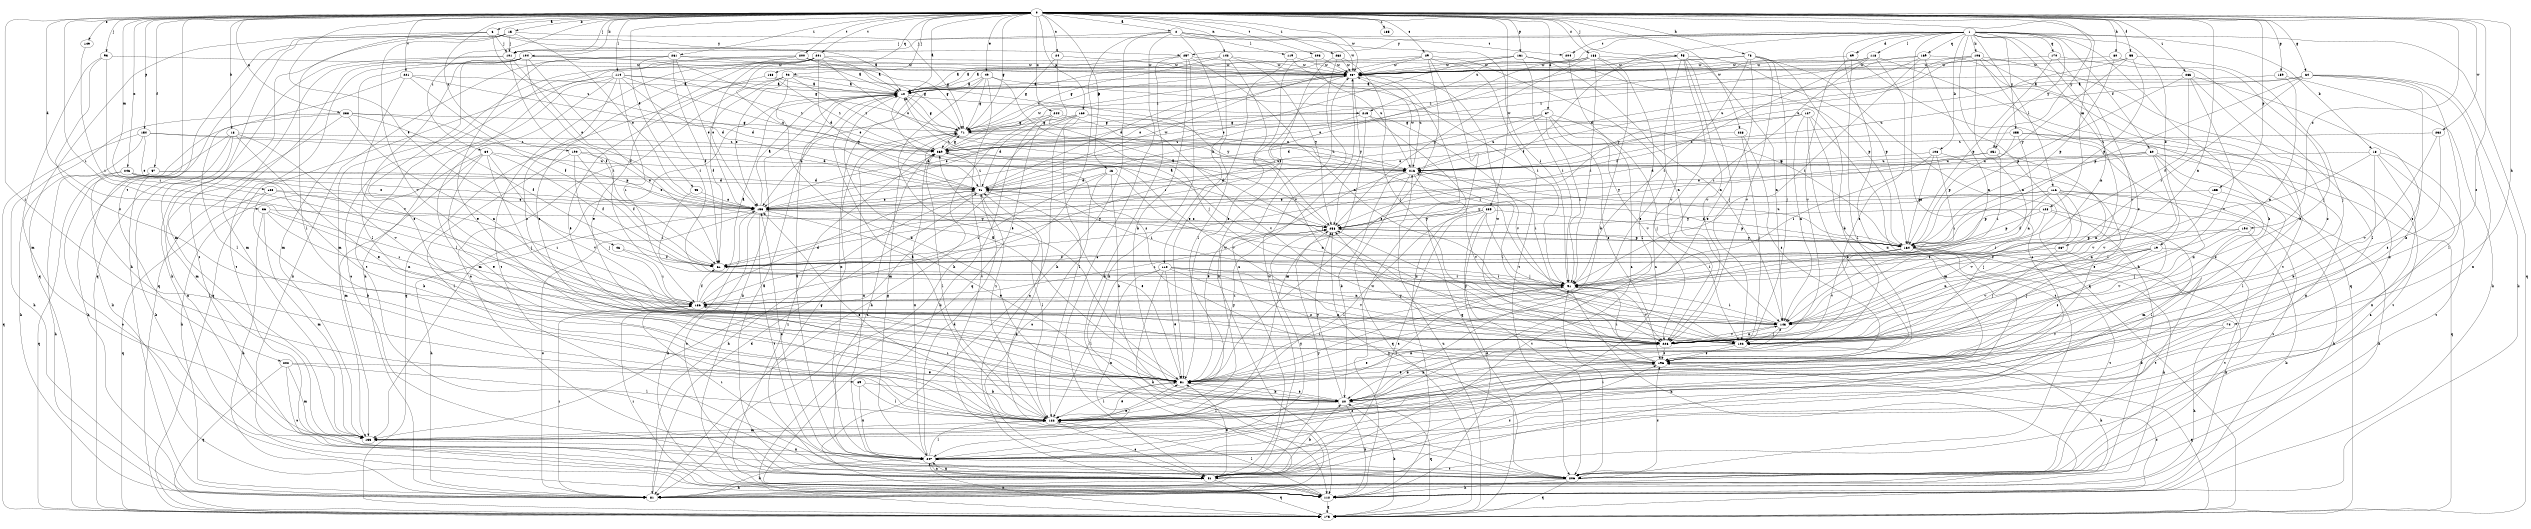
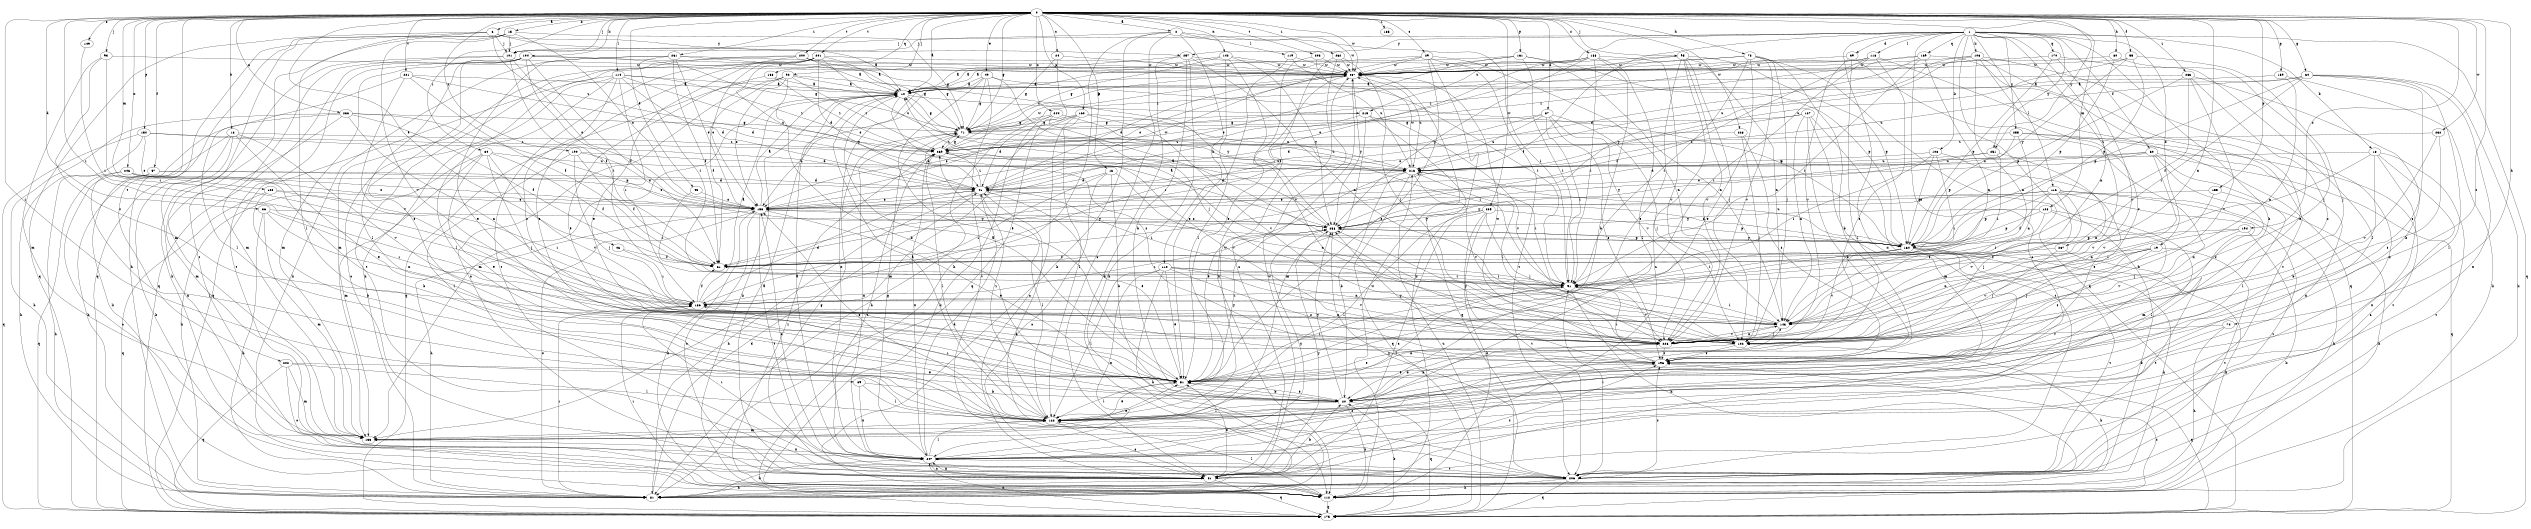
(1568, 56) -> none
